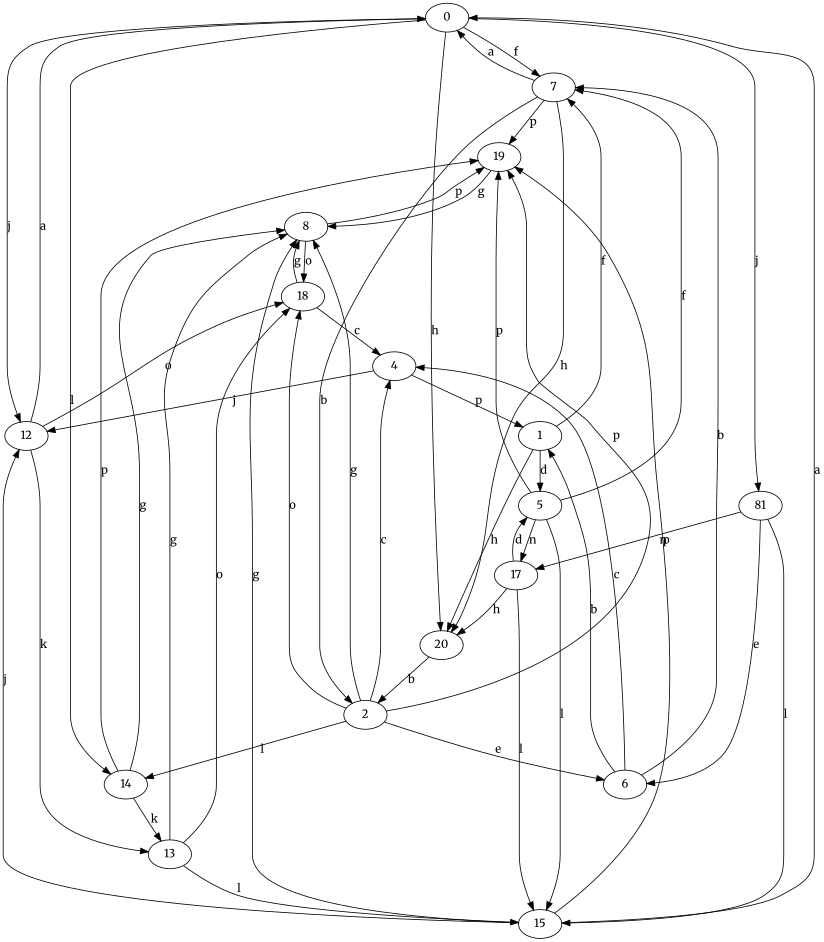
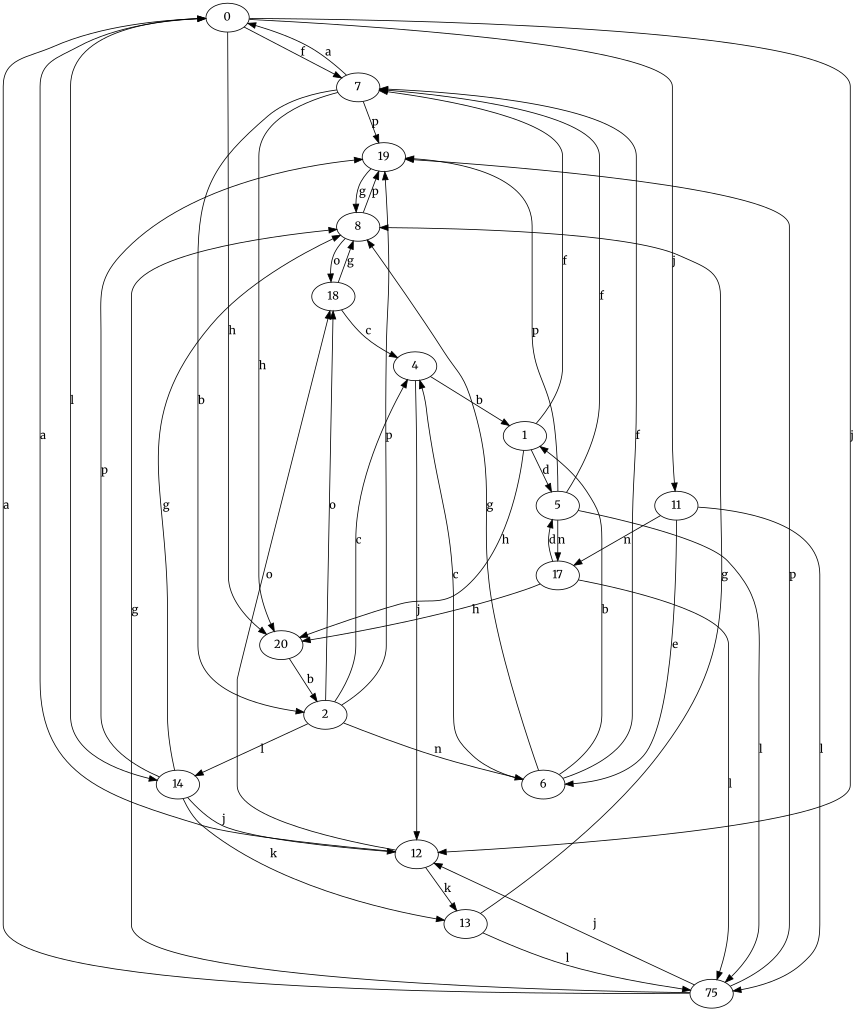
(479, 401) -> (480, 401)
(721, 436) -> (638, 436)
(350, 472) -> (486, 496)
(761, 506) -> (676, 506)
(216, 573) -> none
(498, 750) -> (438, 750)
none -> (282, 840)
(540, 924) -> (712, 994)
